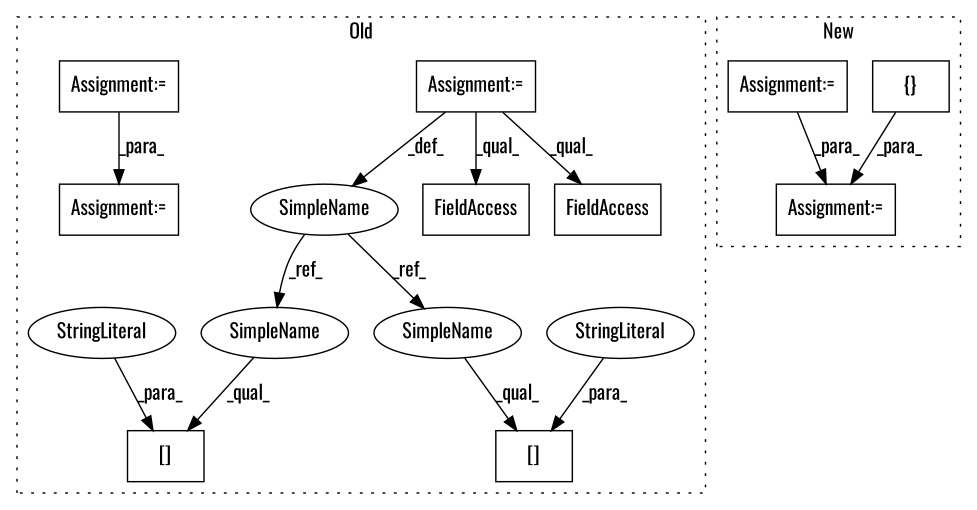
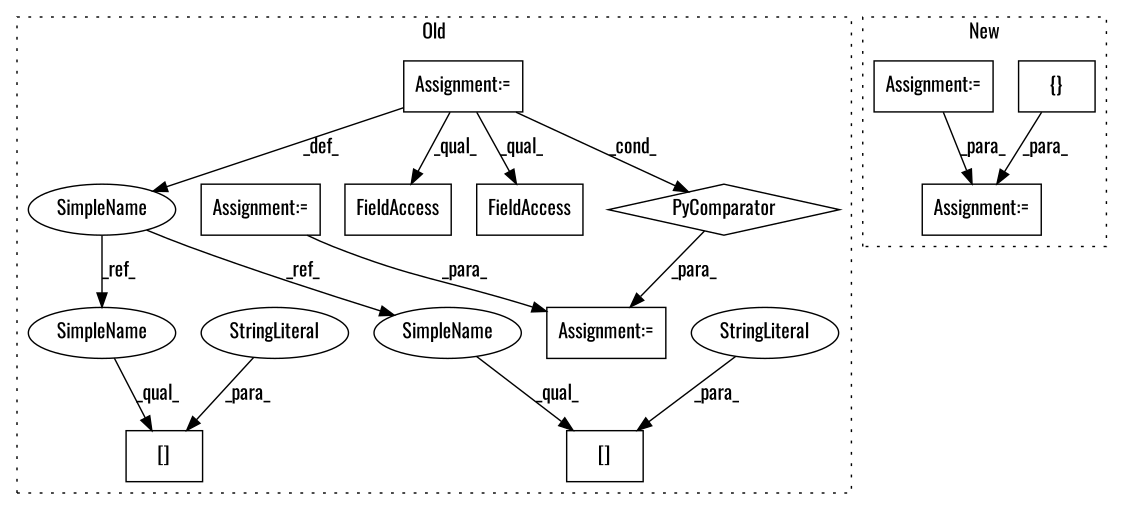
none -> (724, 210)
